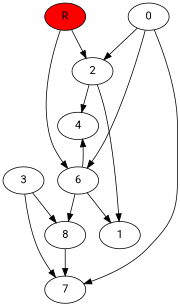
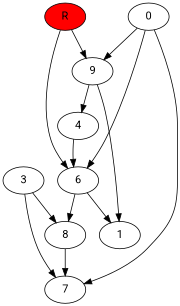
(93, 71) -> (93, 71)
(83, 157) -> (73, 149)
